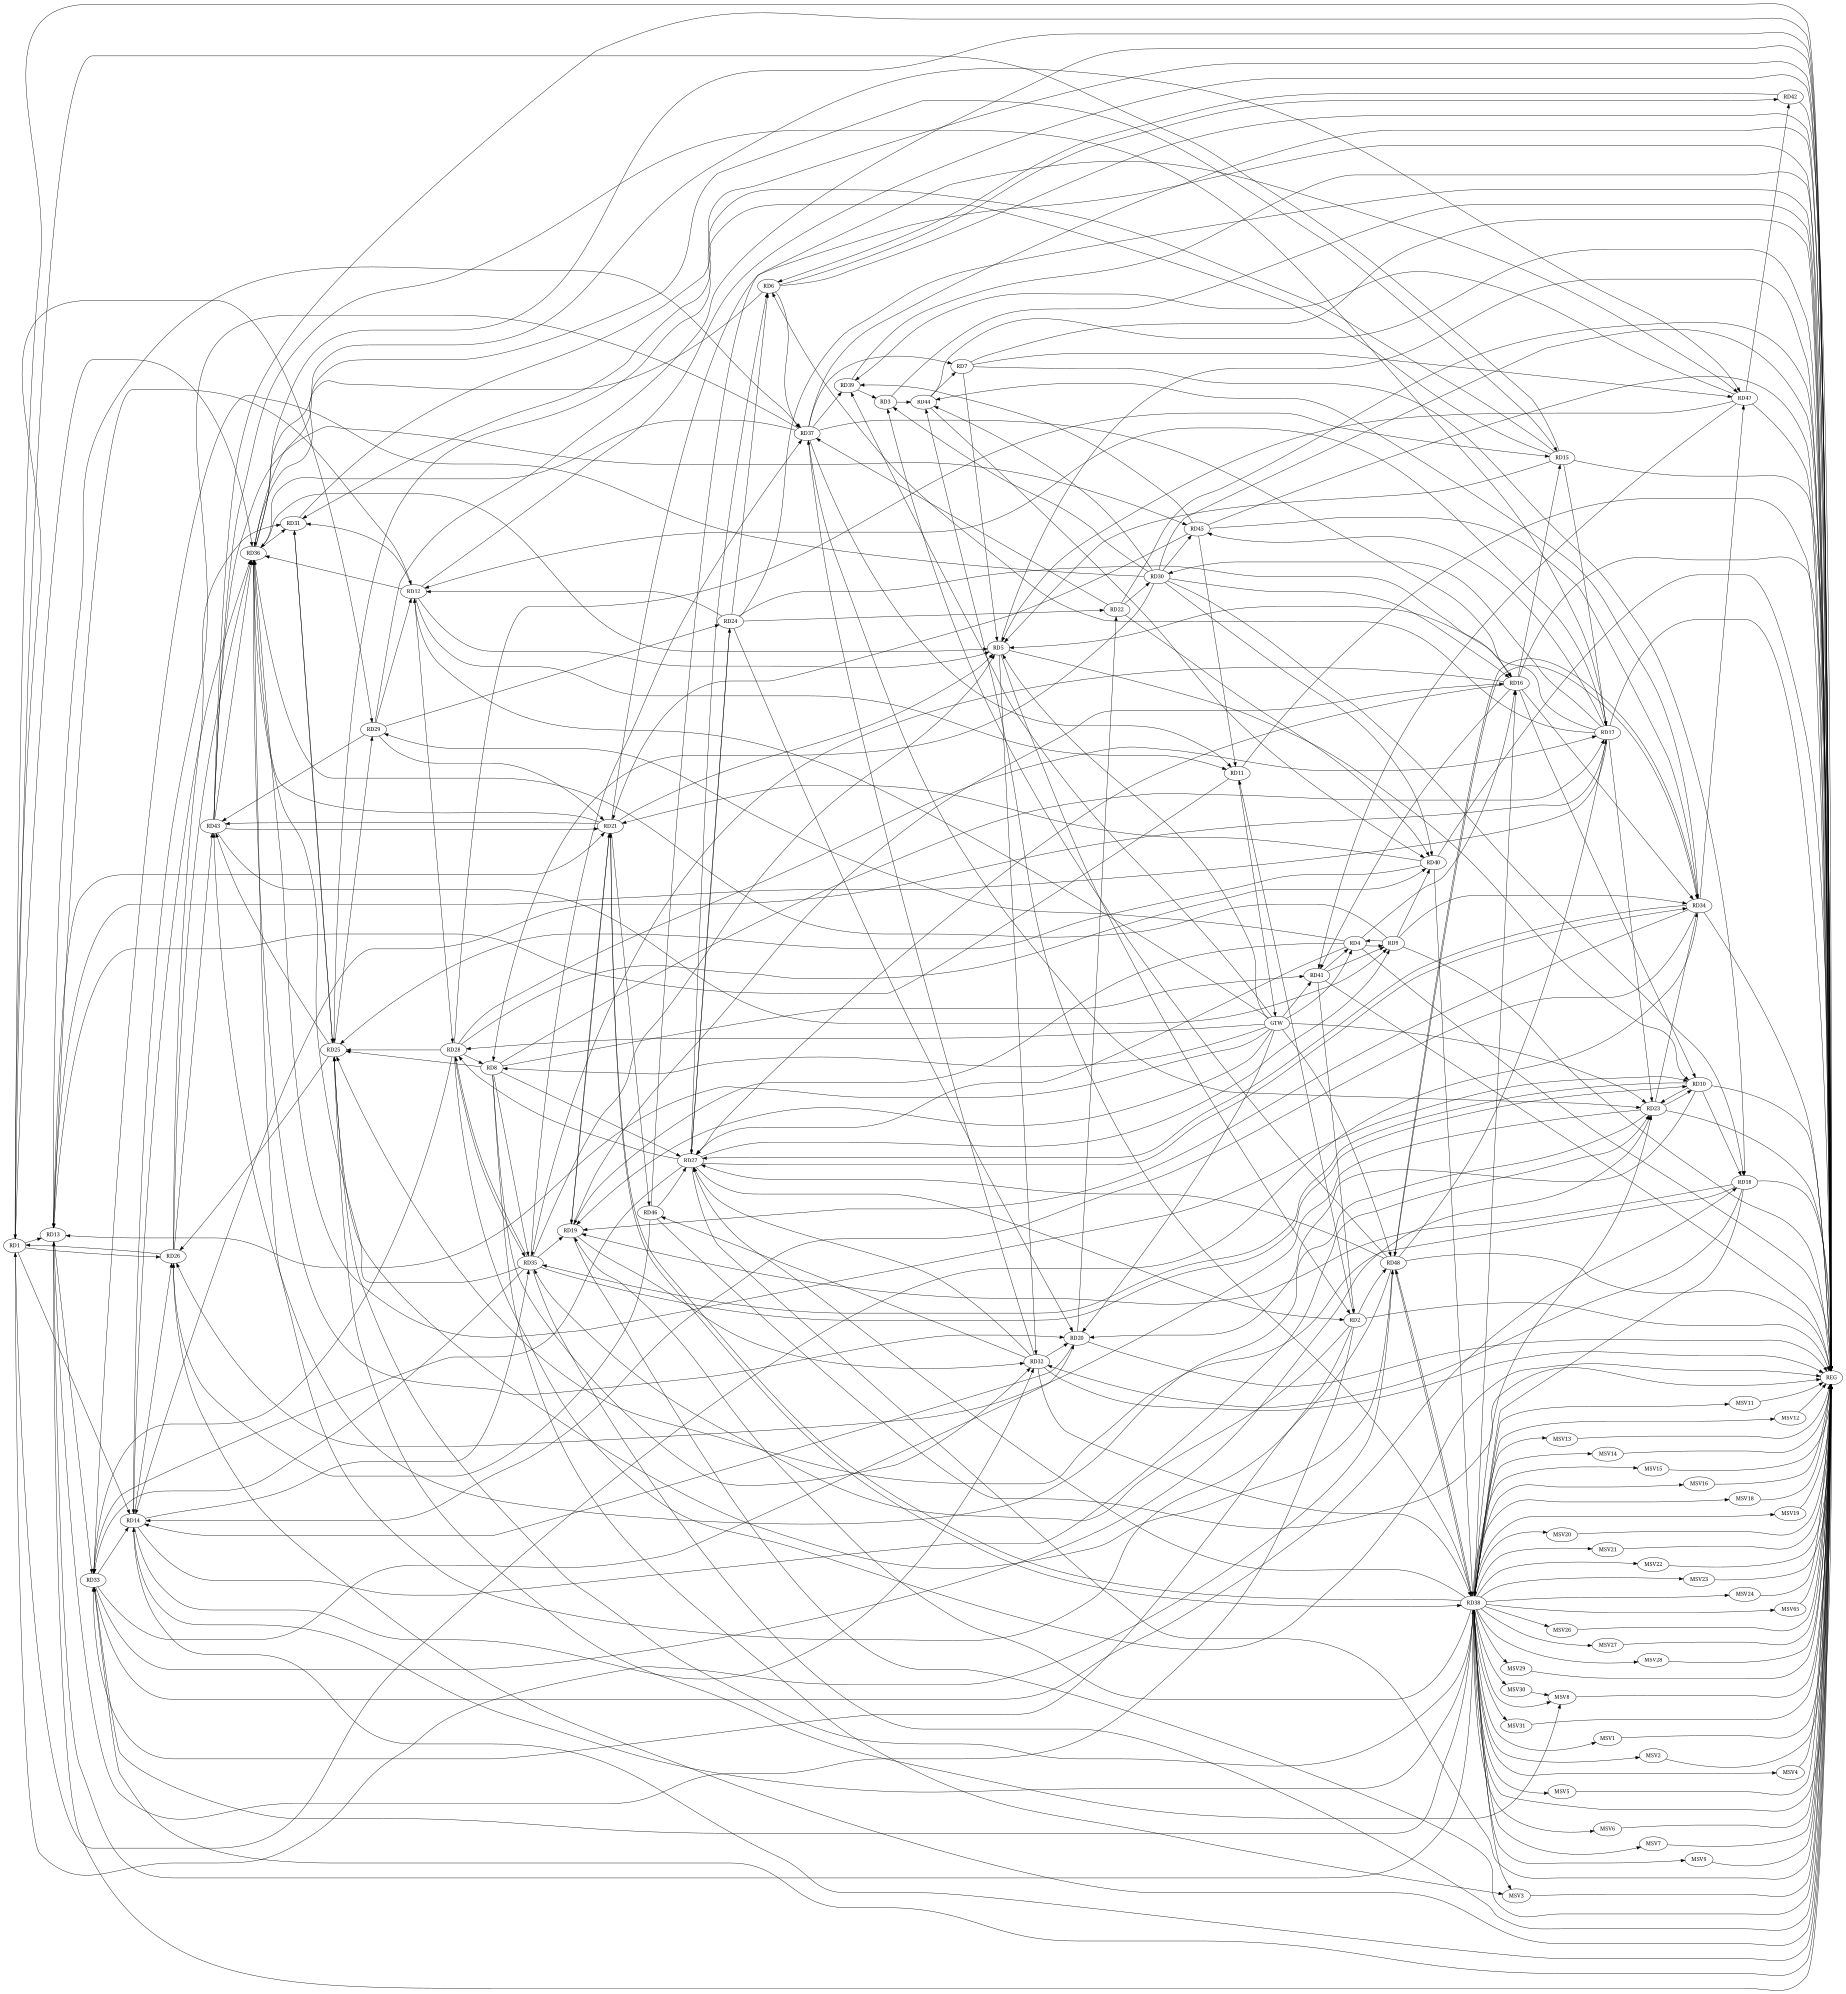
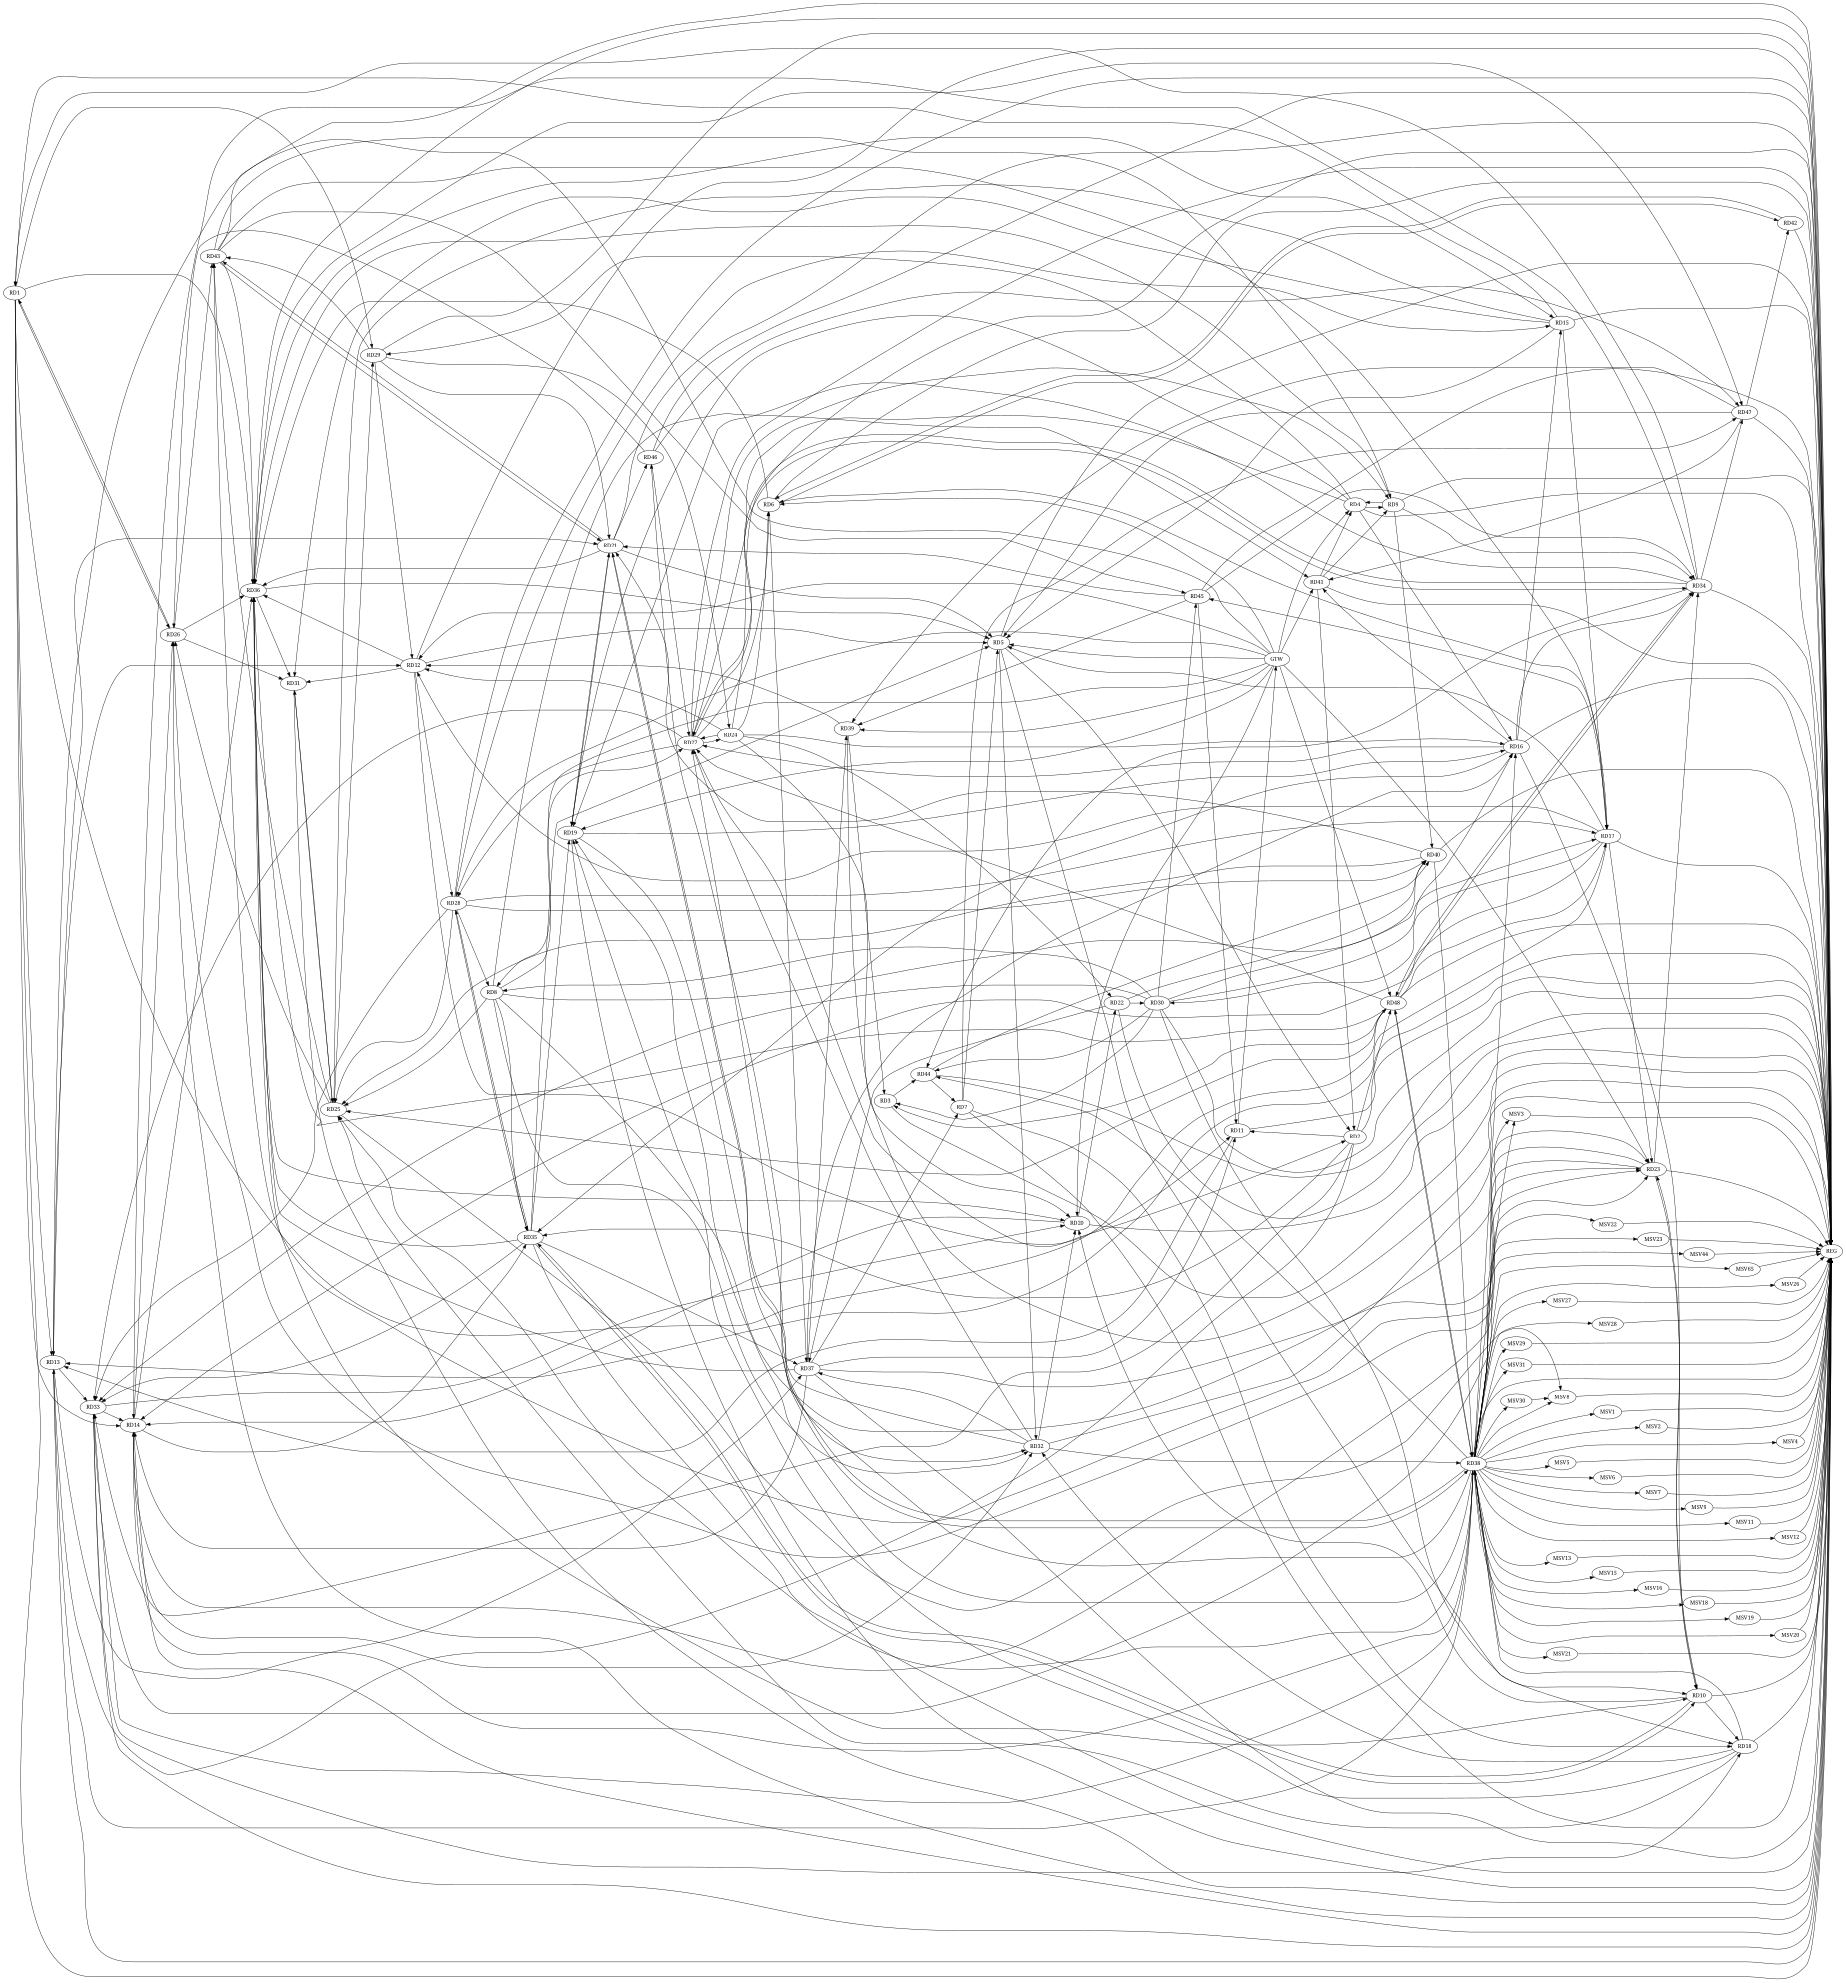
none -> (1057, 505)
none -> (640, 666)
(1608, 1454) -> none
(1745, 1594) -> (1699, 1255)
